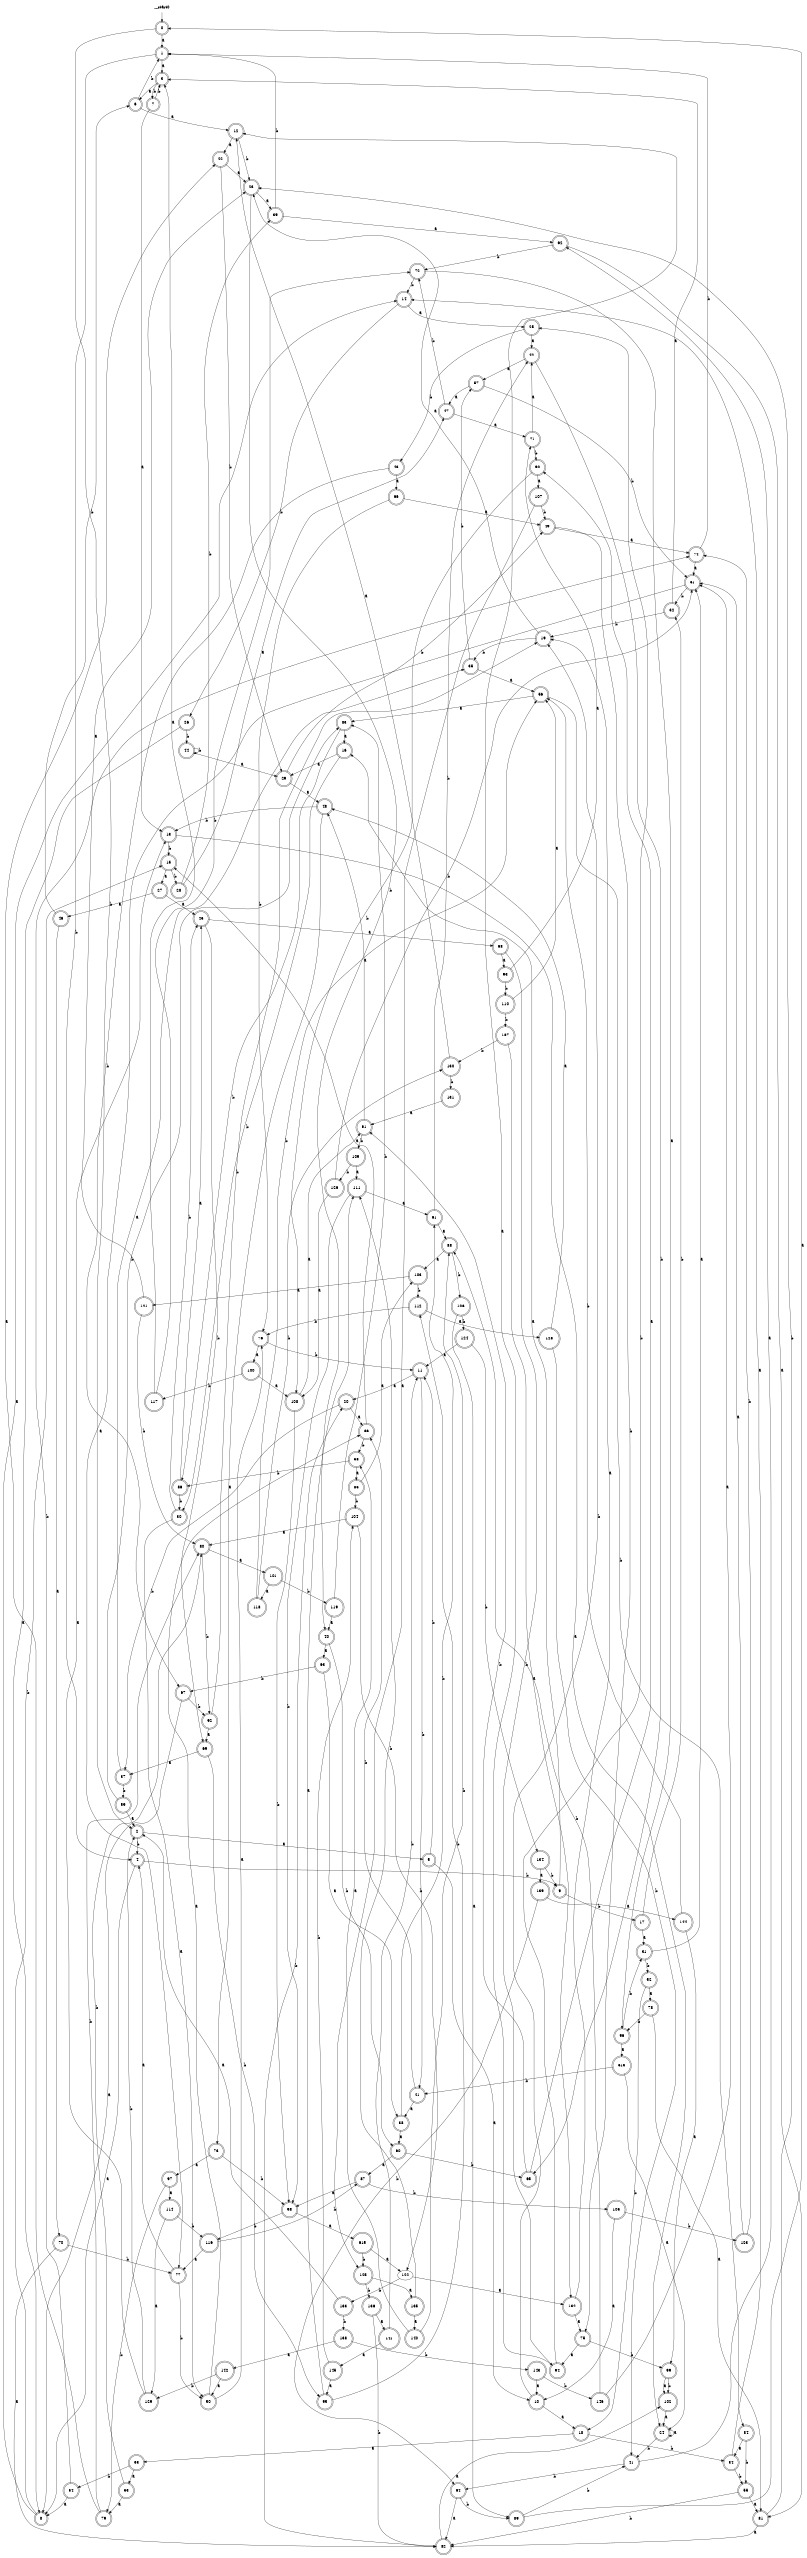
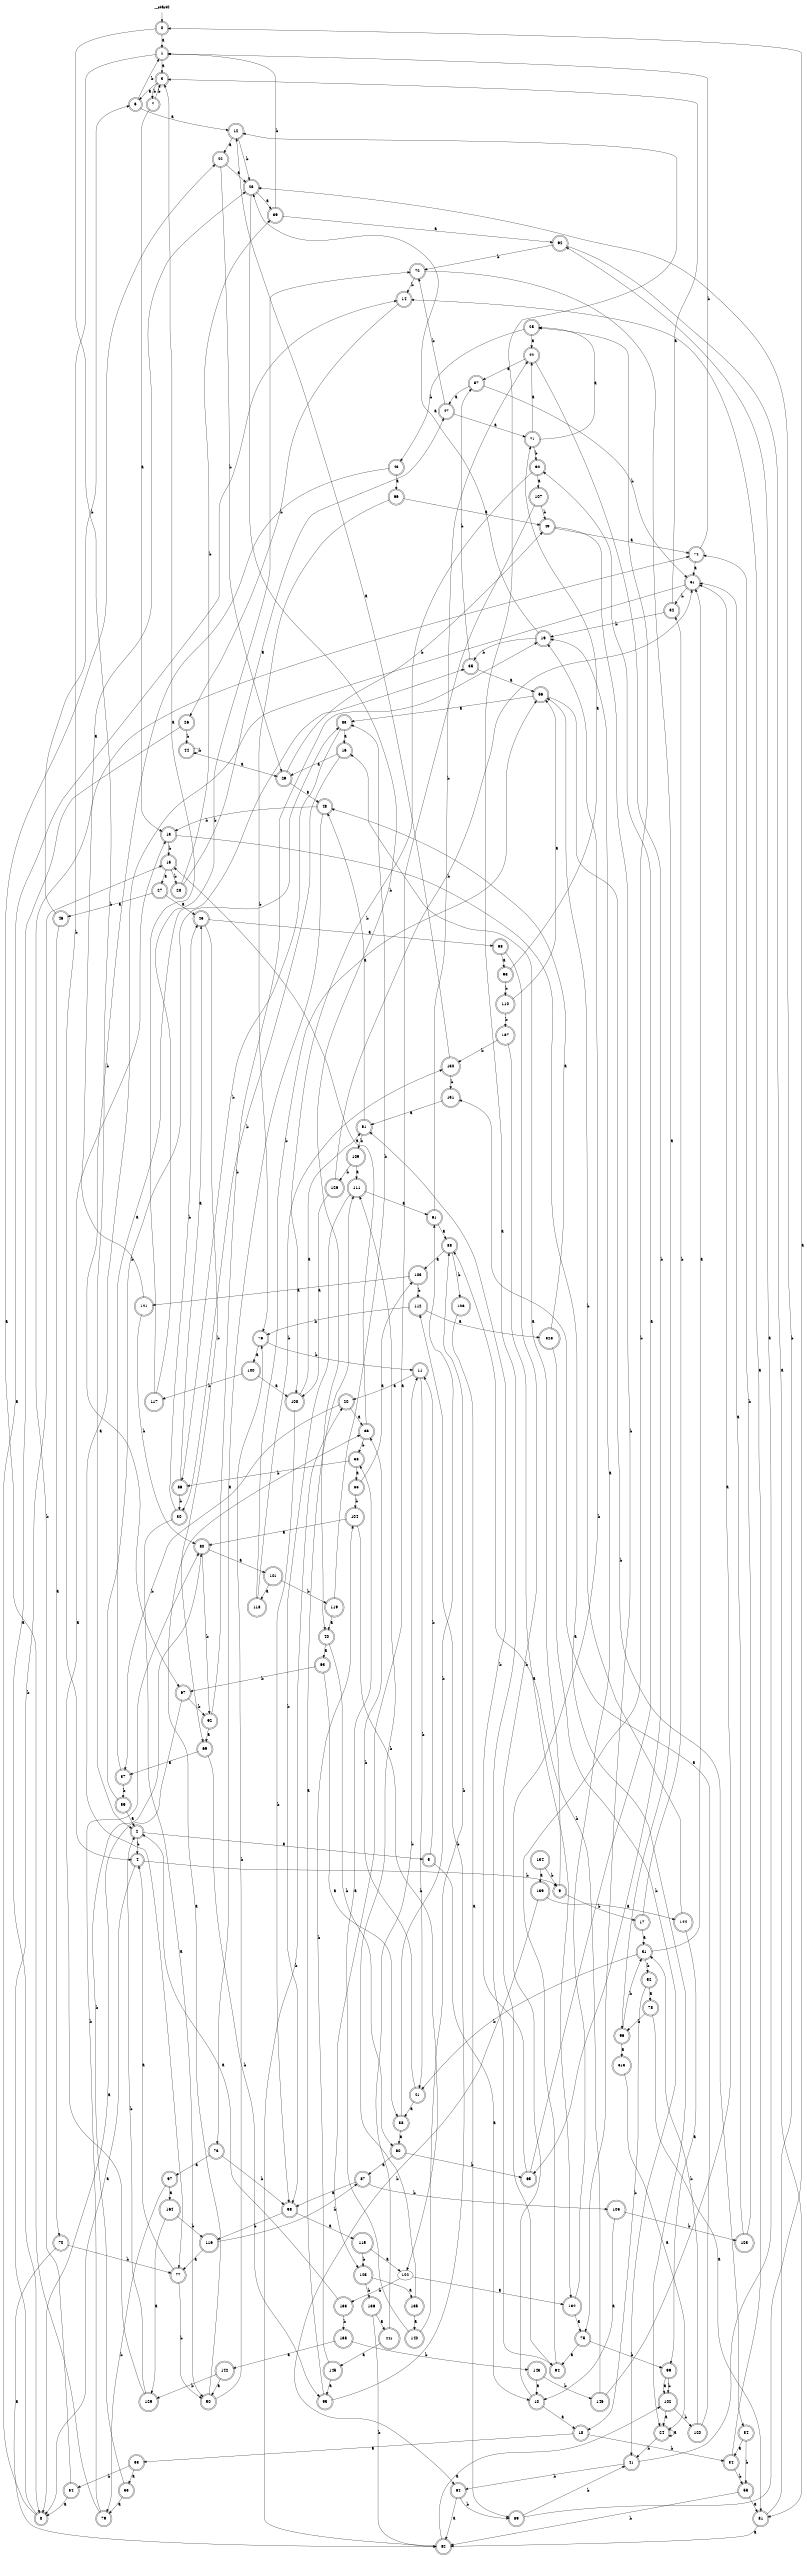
(462, 324) -> (594, 384)
(465, 1339) -> none
(549, 1339) -> (549, 1339)
(242, 1860) -> (242, 1860)
(520, 2080) -> (520, 2004)
(170, 2210) -> (170, 2210)
(362, 2243) -> (362, 2243)
(389, 2339) -> (389, 2339)
none -> (698, 2433)
